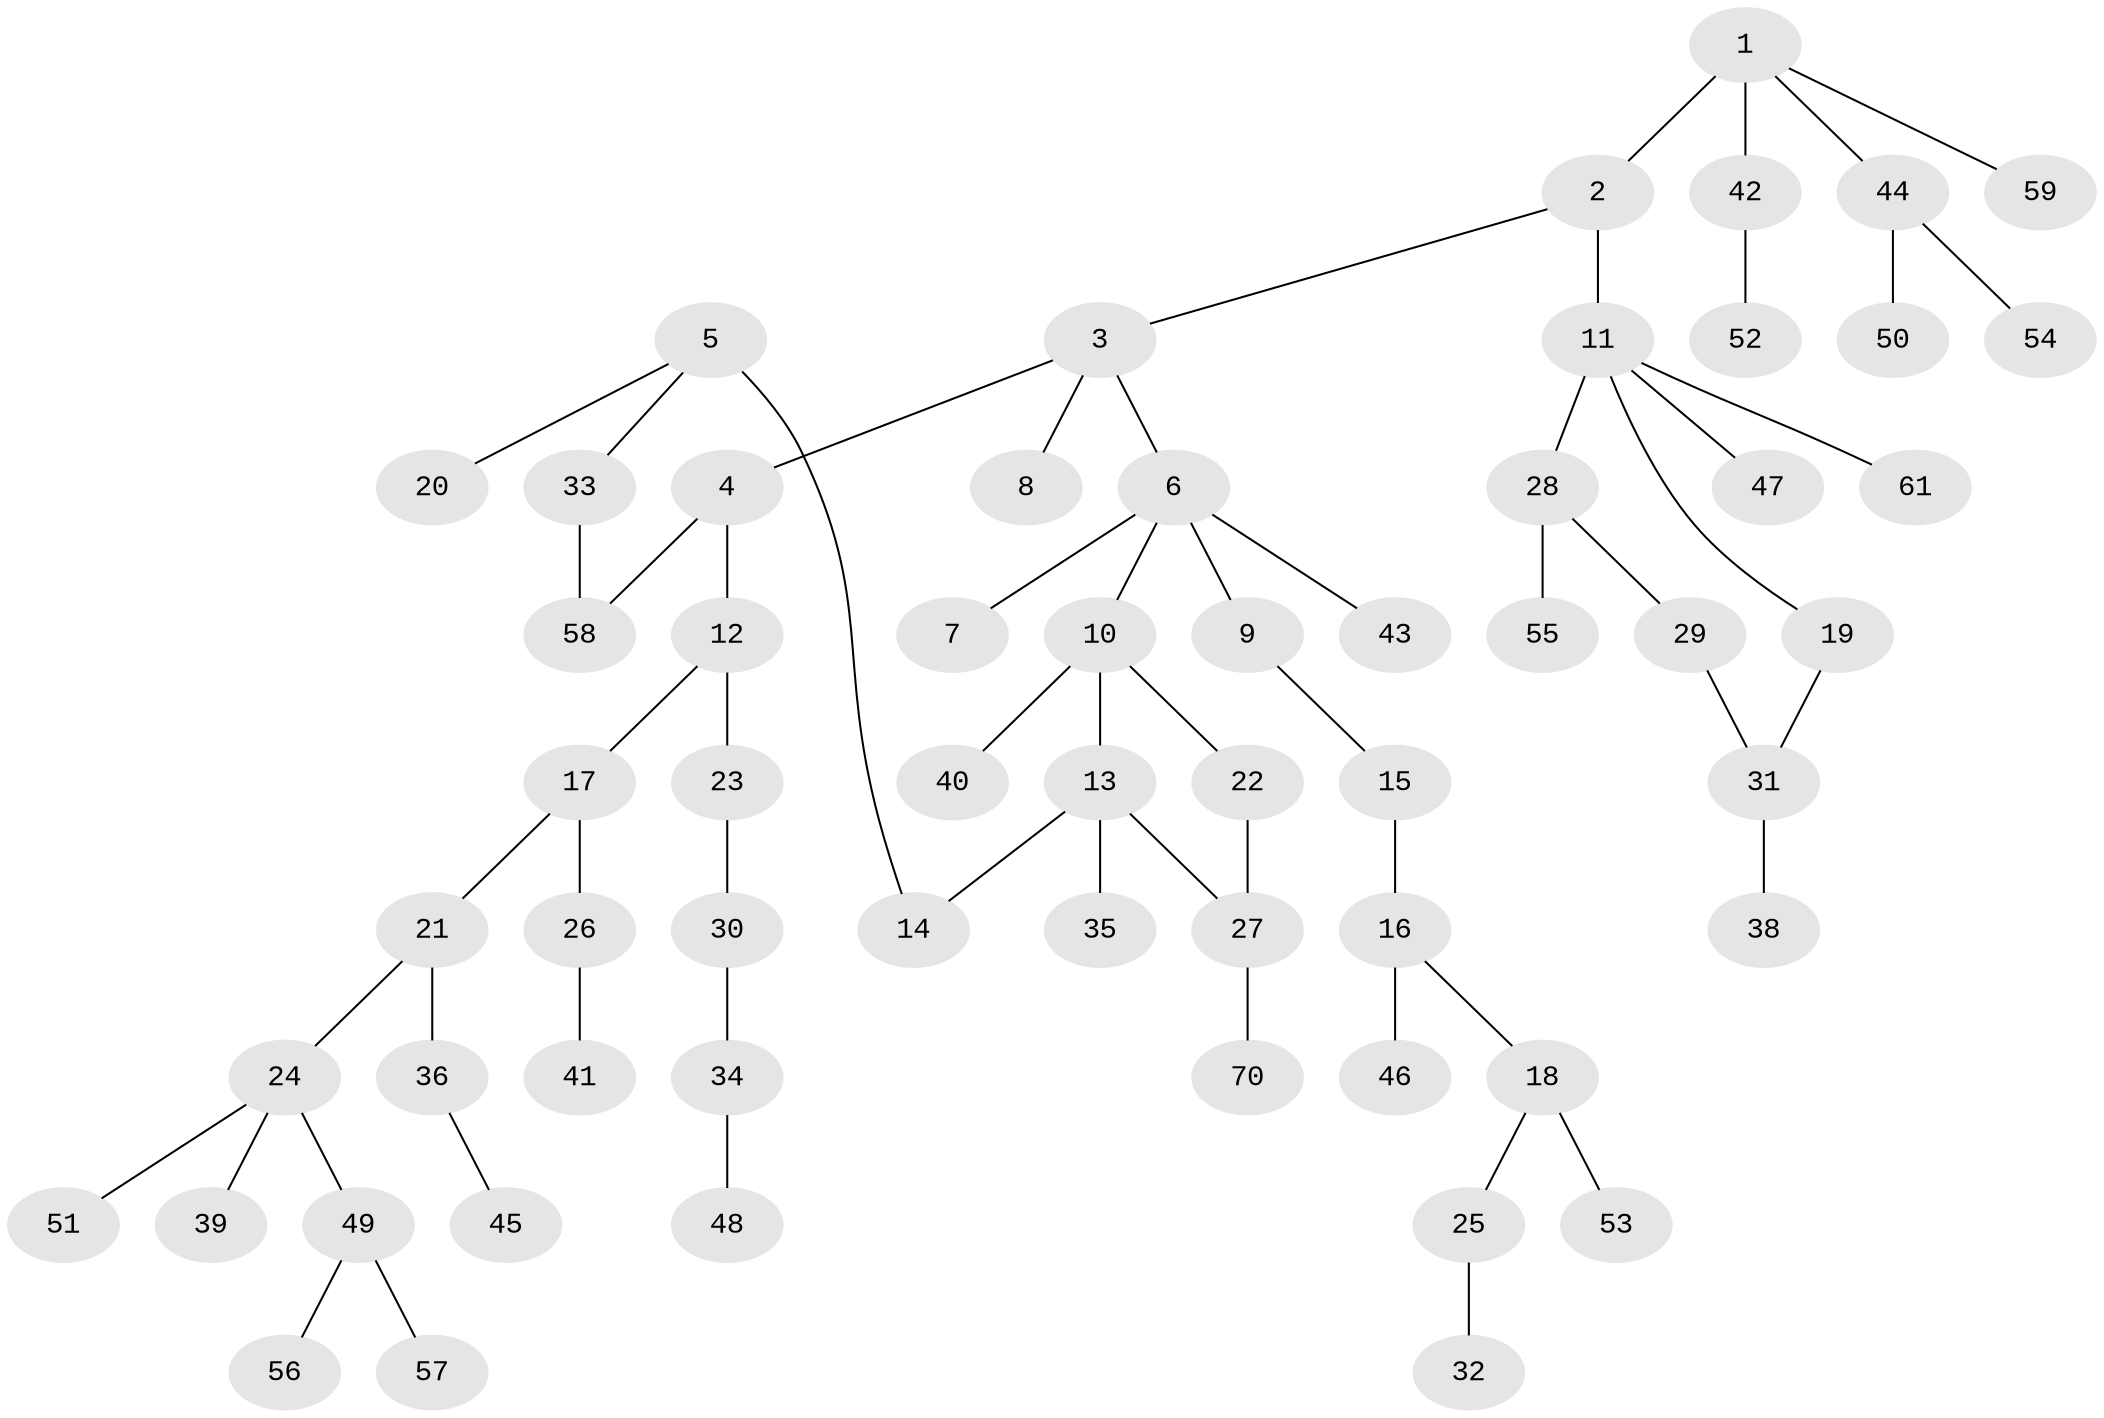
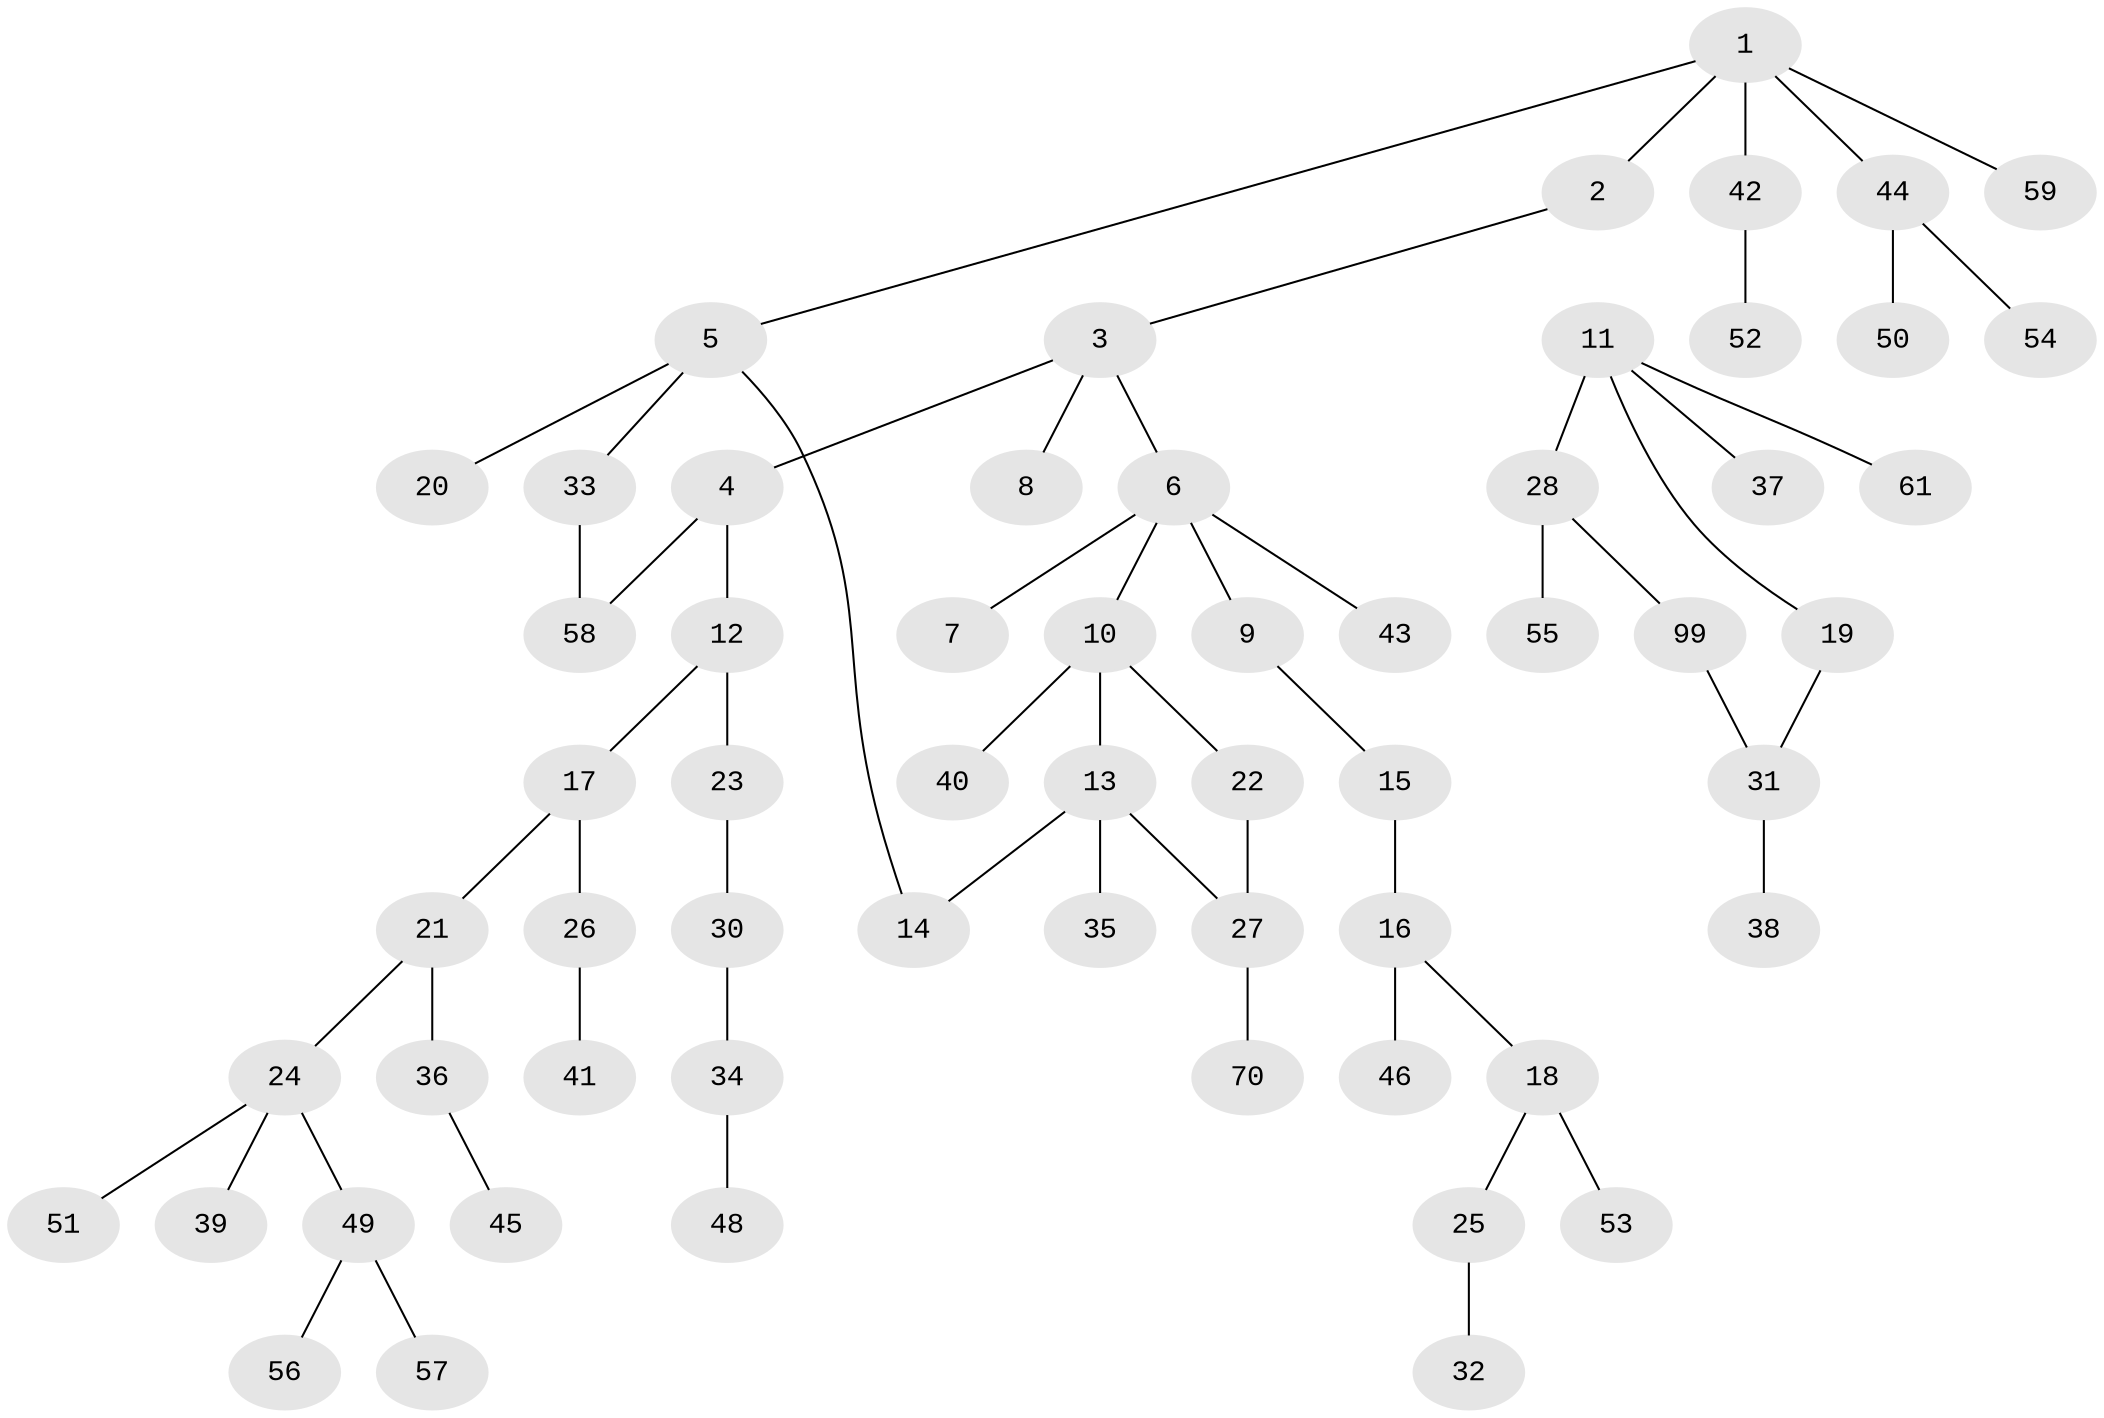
none -> (1228, 193)
(1598, 267) -> none
(1768, 488) -> (1768, 488)
(1690, 635) -> (1690, 635)
